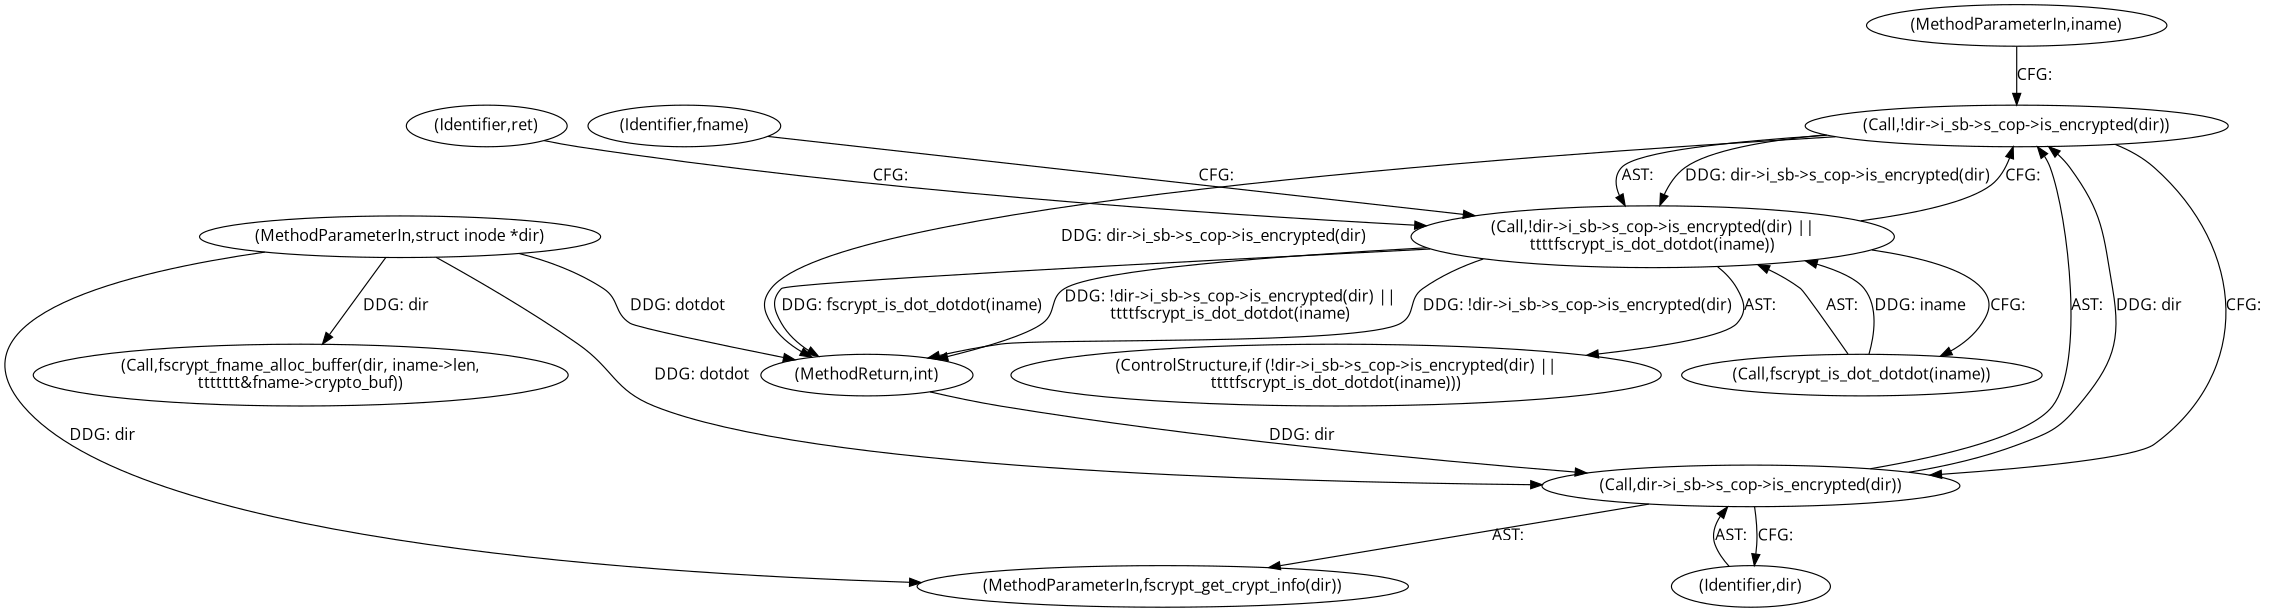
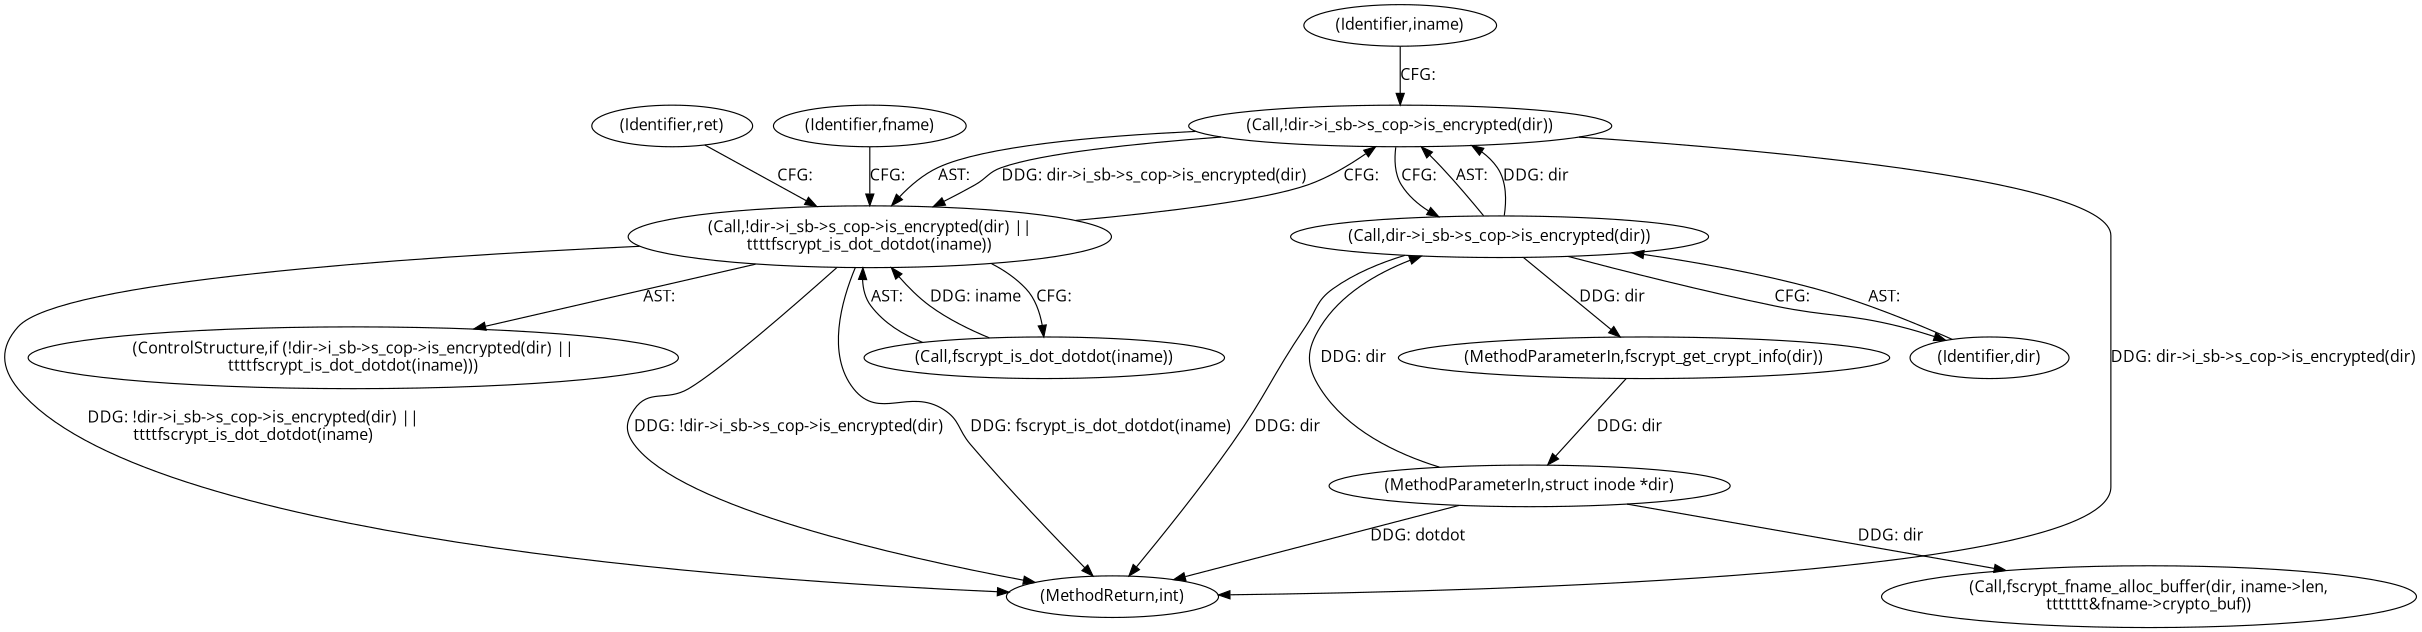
(2017, 25) -> (1400, 25)
(702, 375) -> (1354, 358)
(1251, 440) -> (1262, 398)
(283, 519) -> (1591, 417)
(1511, 536) -> (1613, 297)
